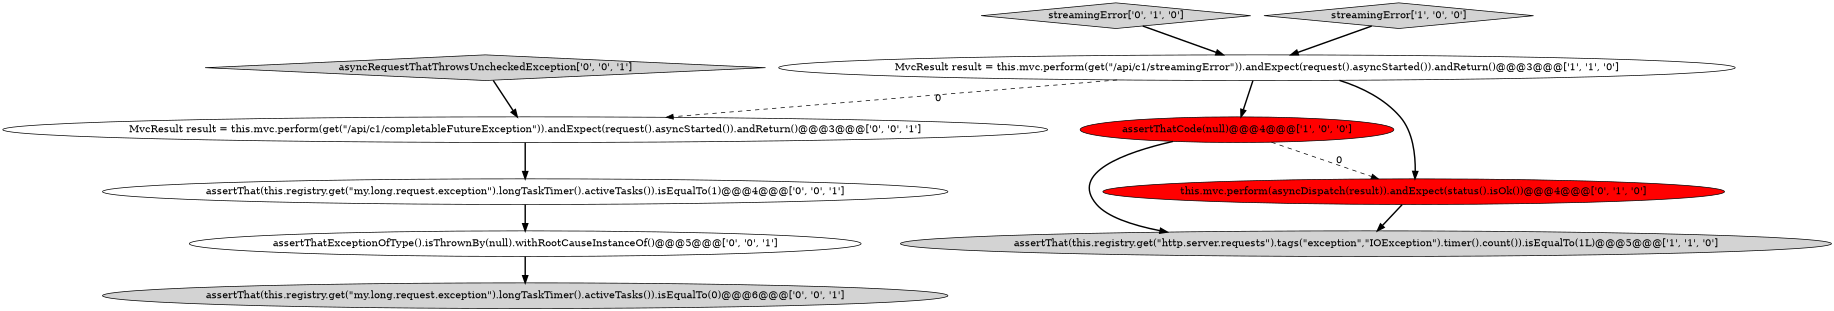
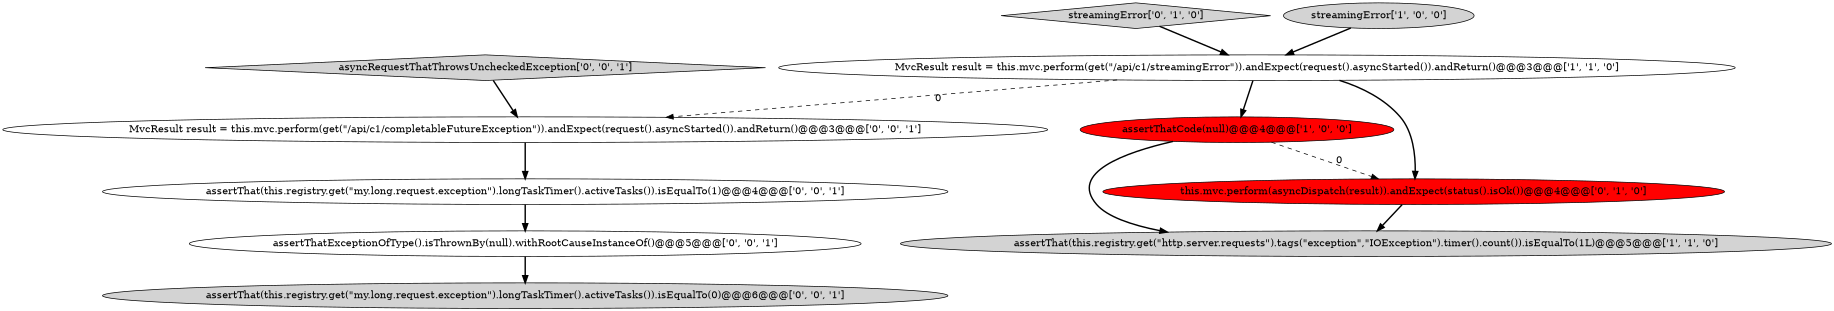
(1399, 16) -> (1379, 16)
